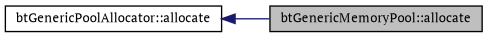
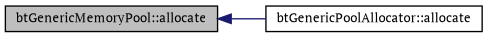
(252, 19) -> (249, 19)
